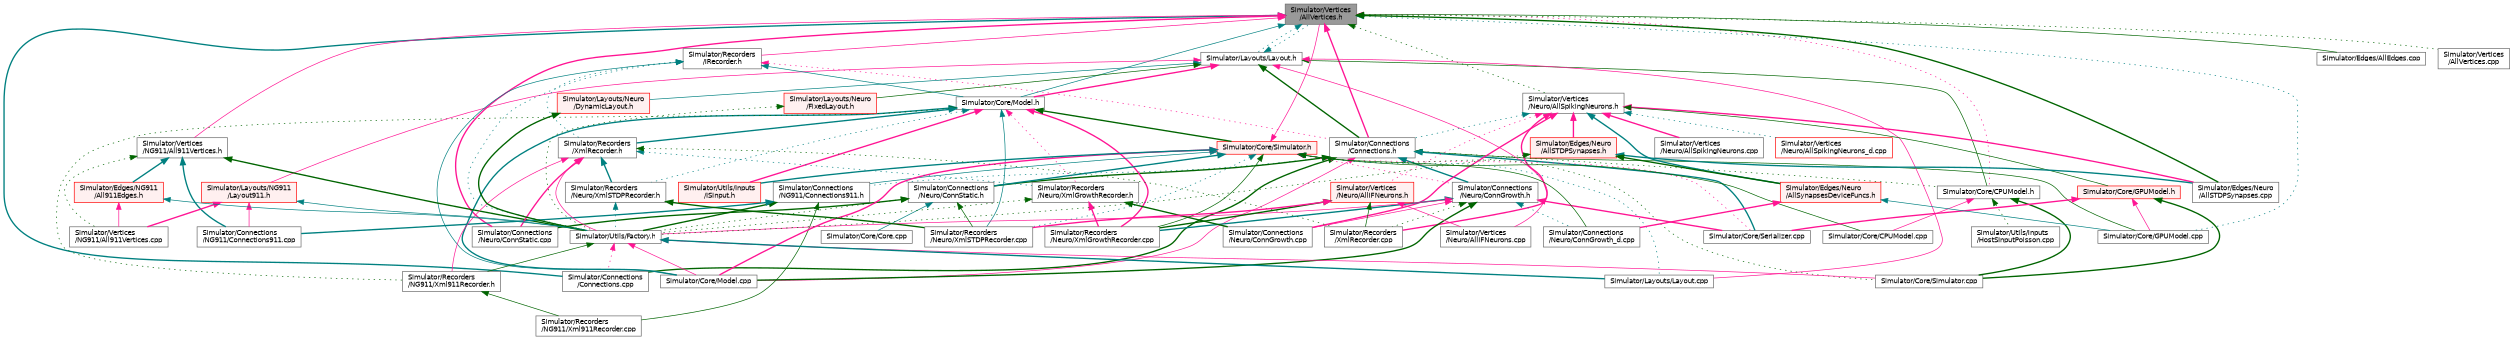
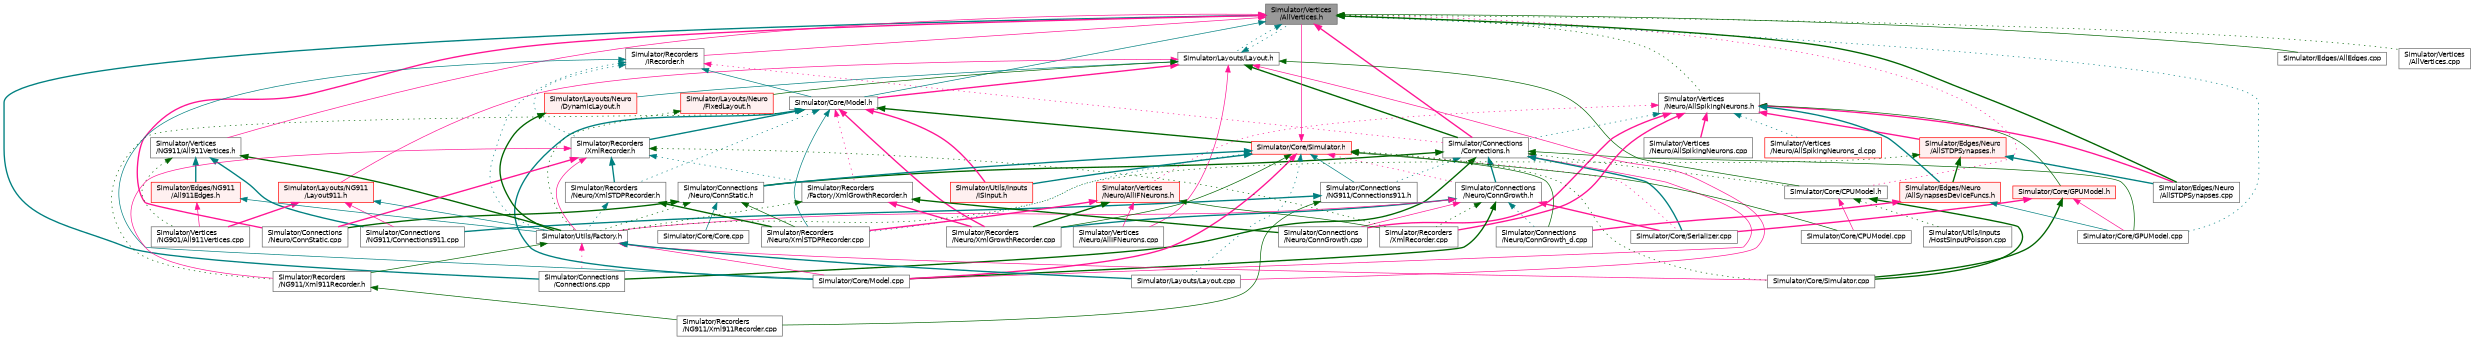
(1085, 192) -> (857, 192)
(703, 218) -> none
(119, 237) -> (200, 237)
